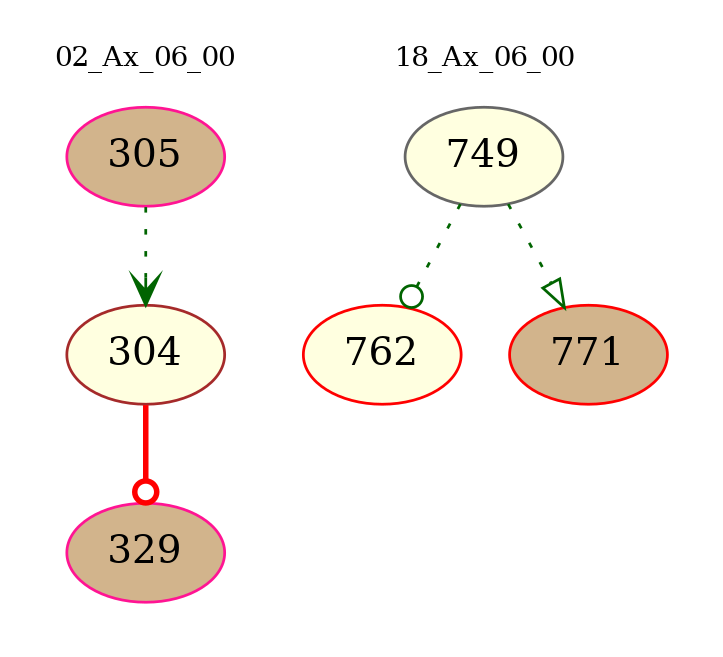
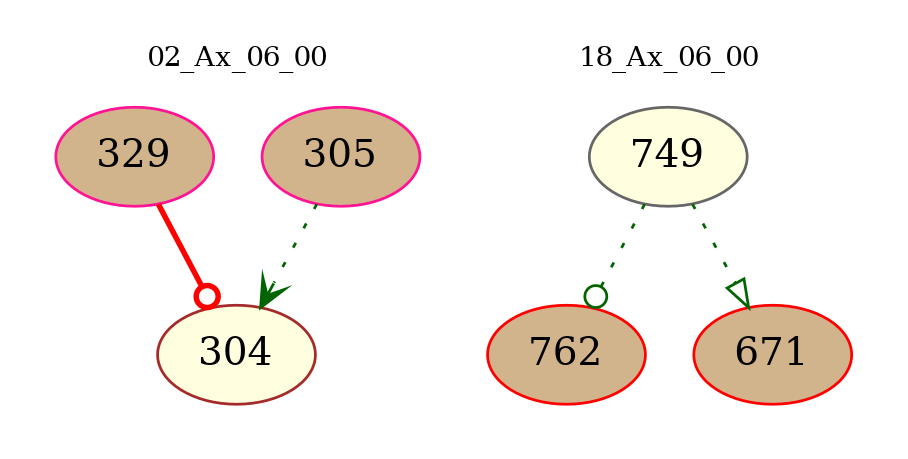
(382, 355) -> (566, 355)
(588, 355) -> (773, 355)
(146, 443) -> (180, 245)
